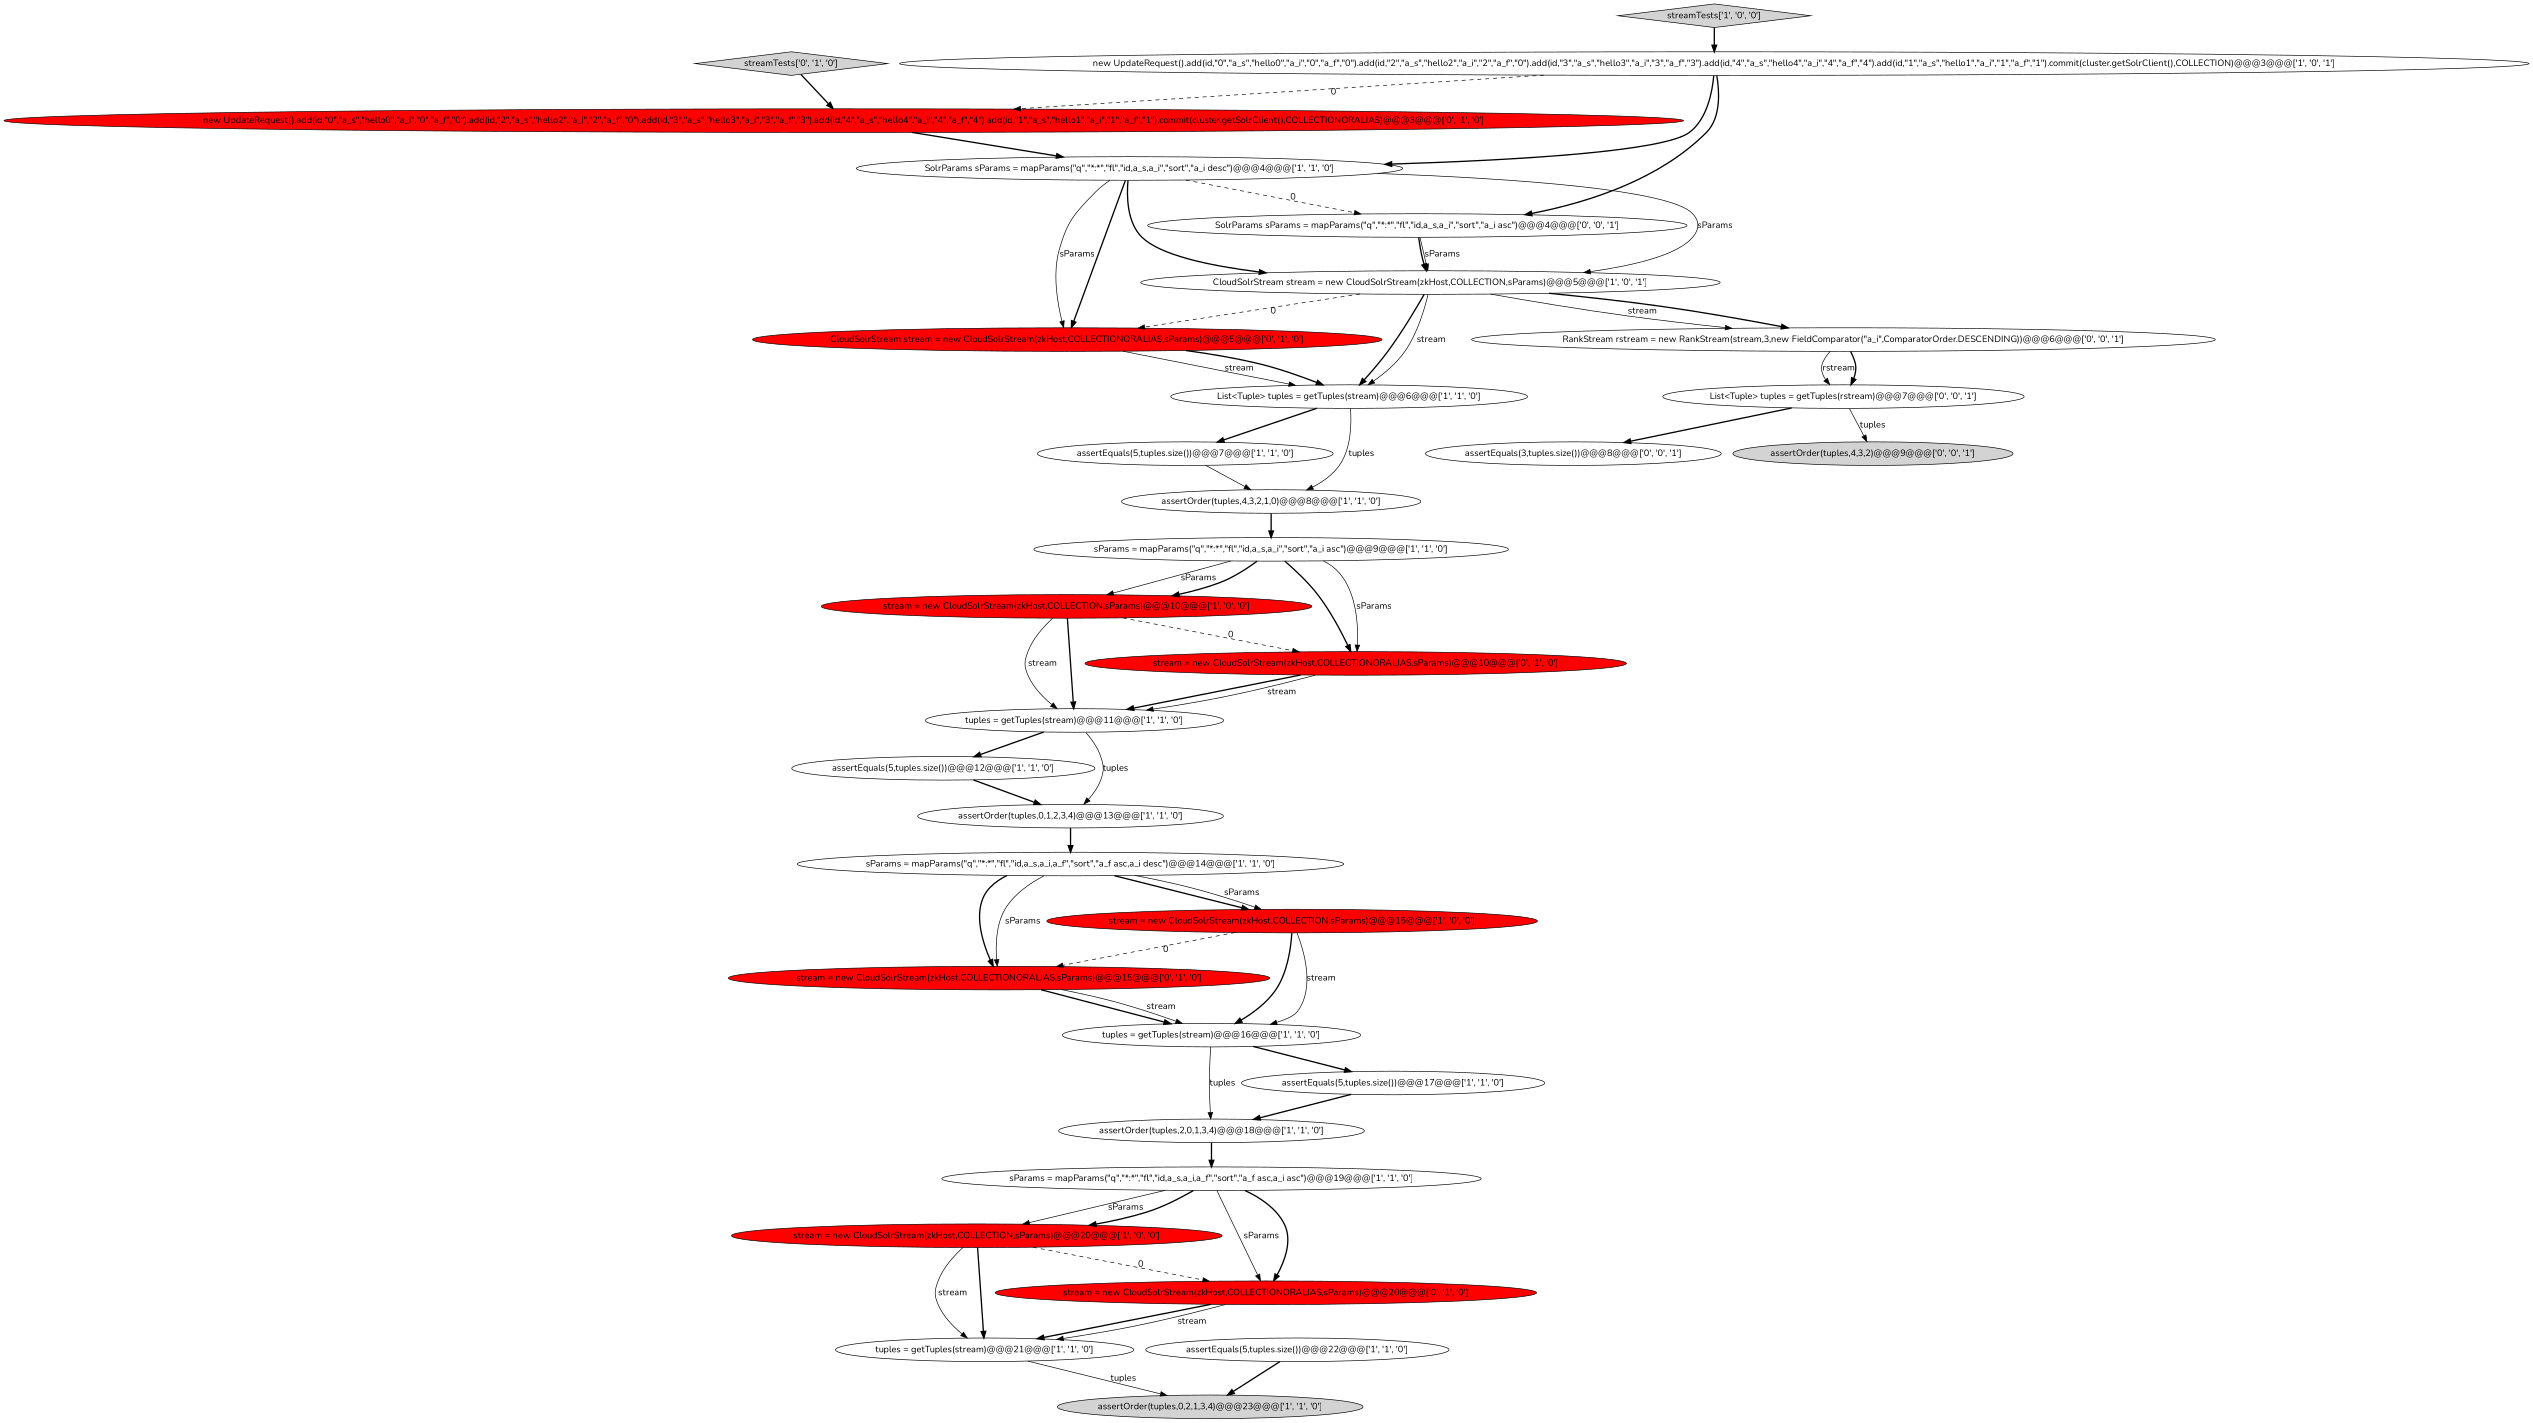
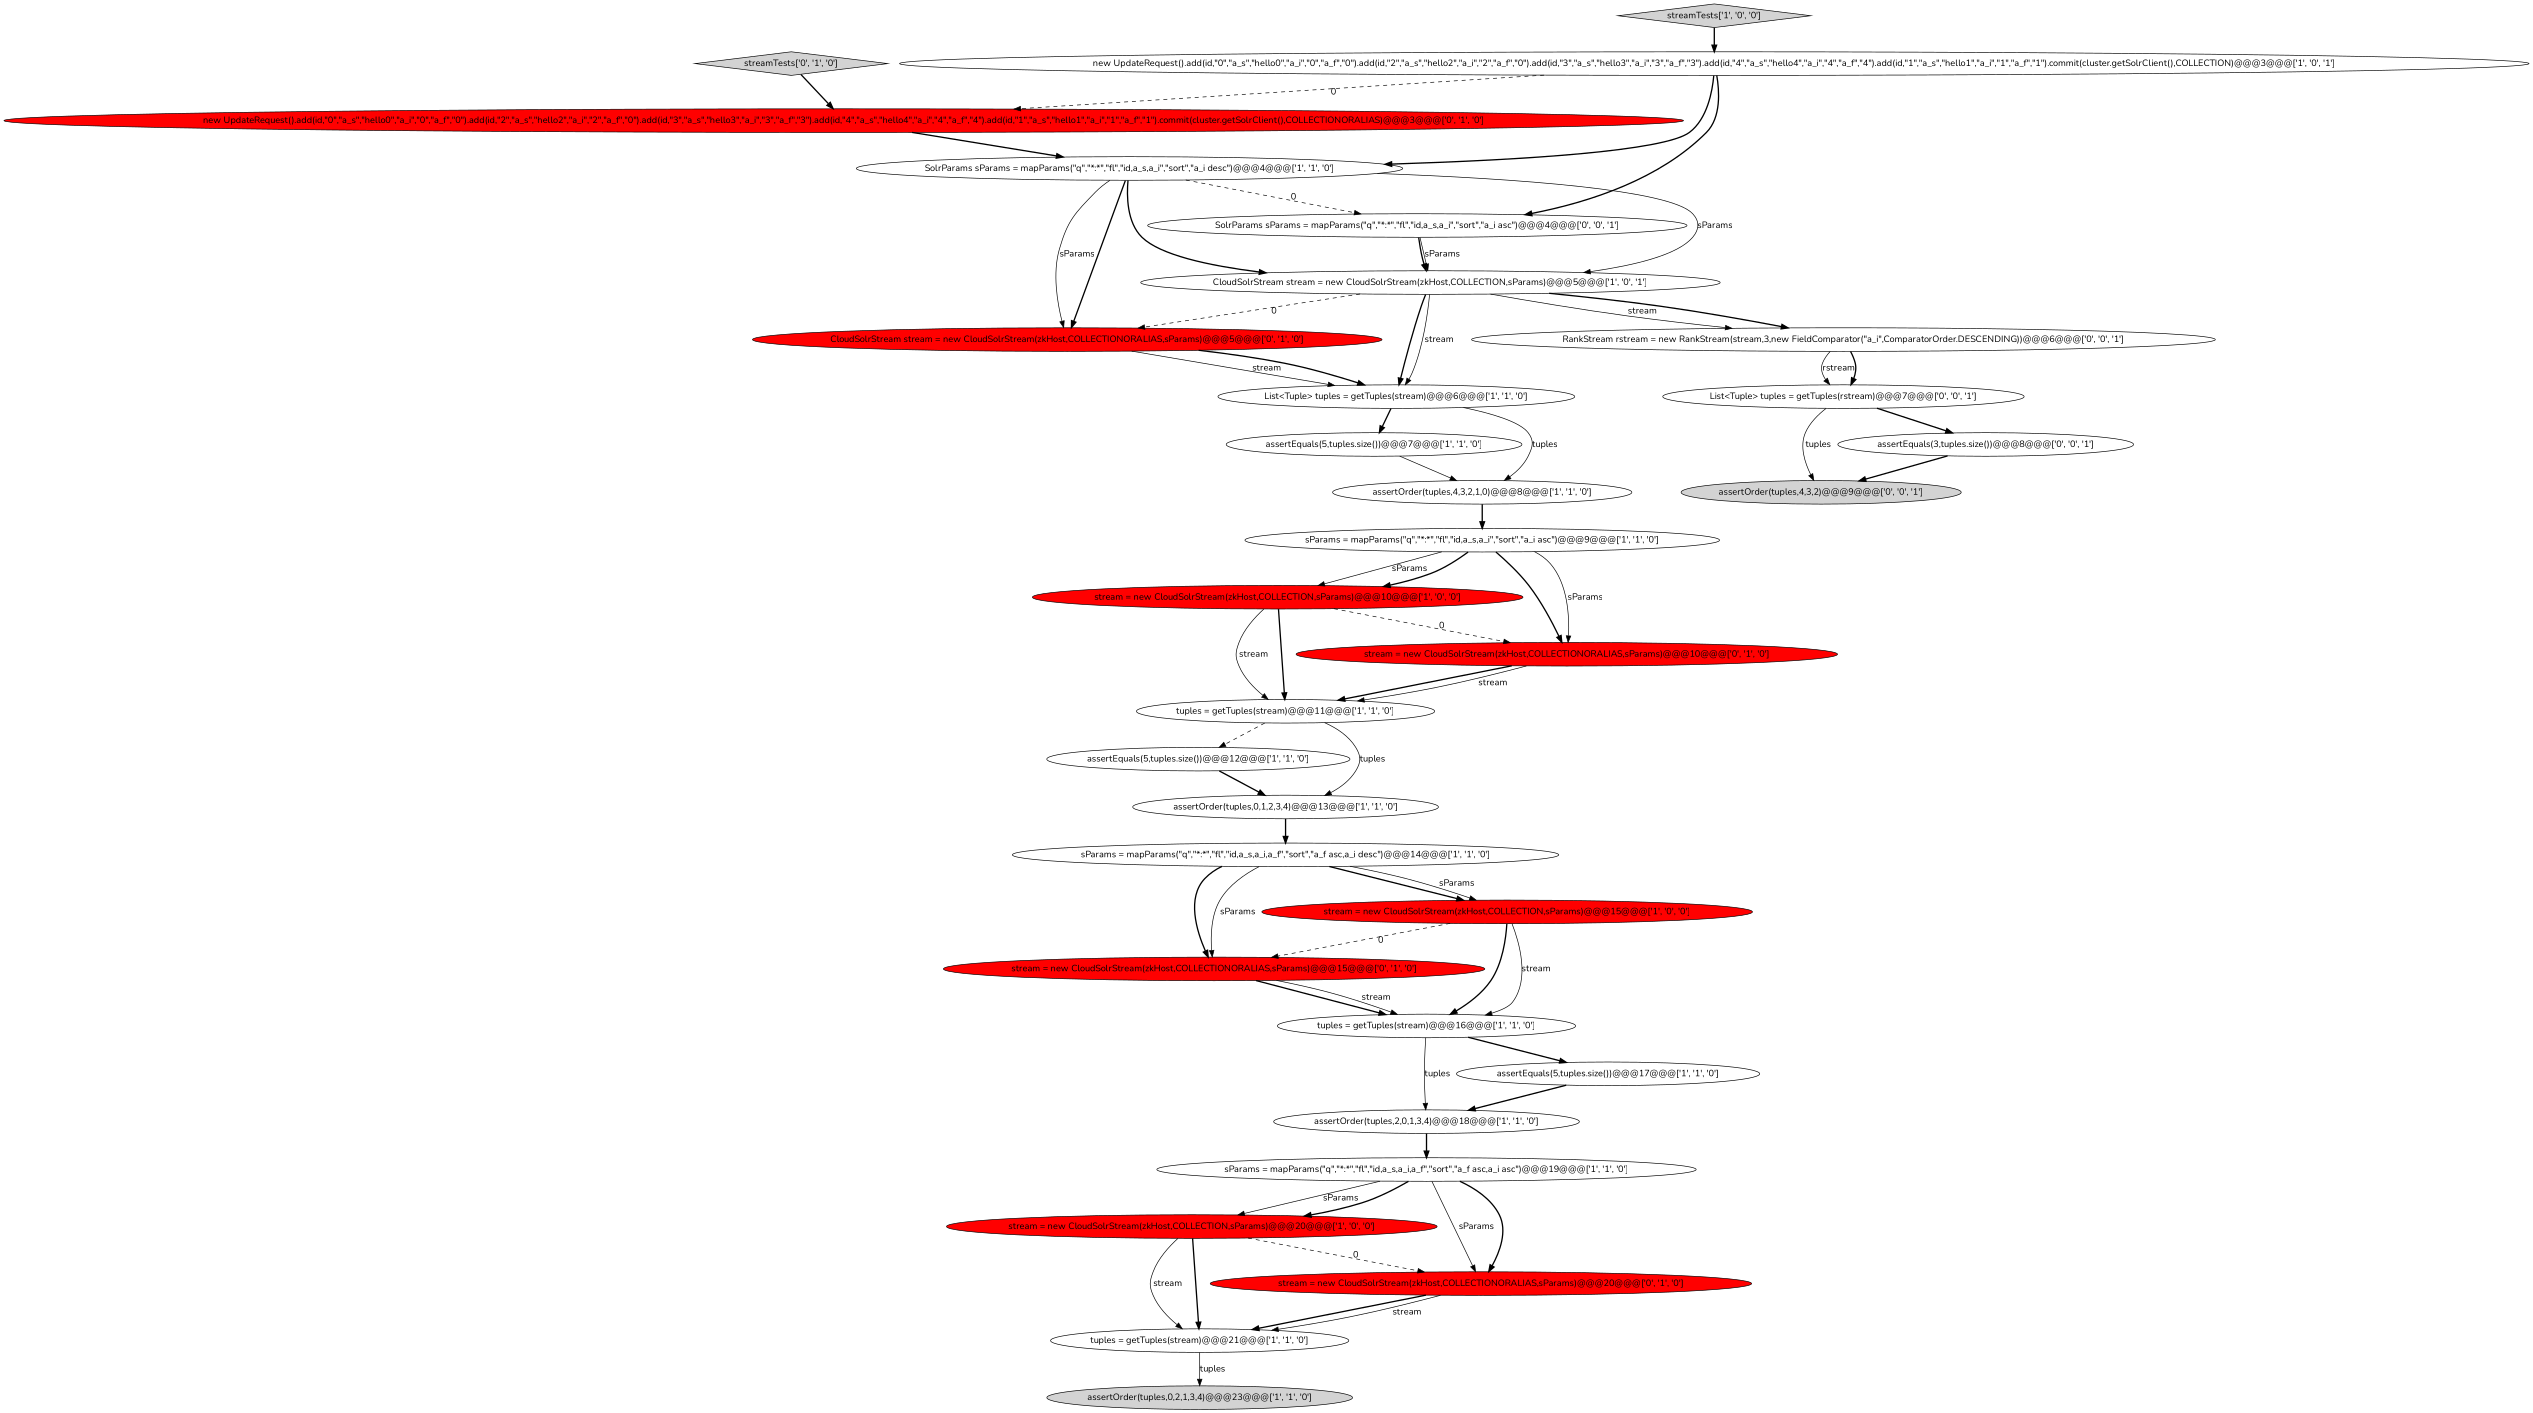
none -> (1907, 468)
(1012, 743) -> (1245, 734)
(1297, 1350) -> none
